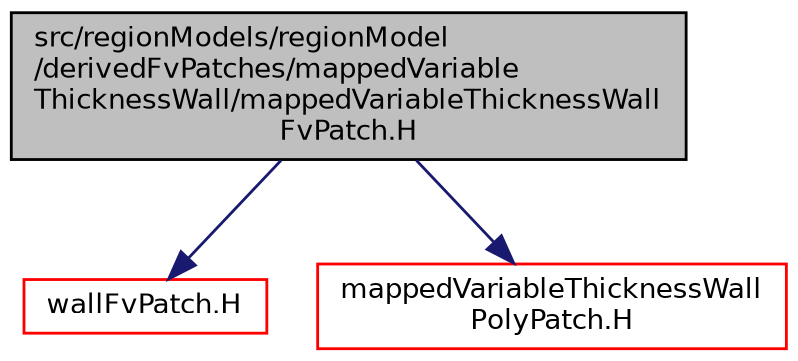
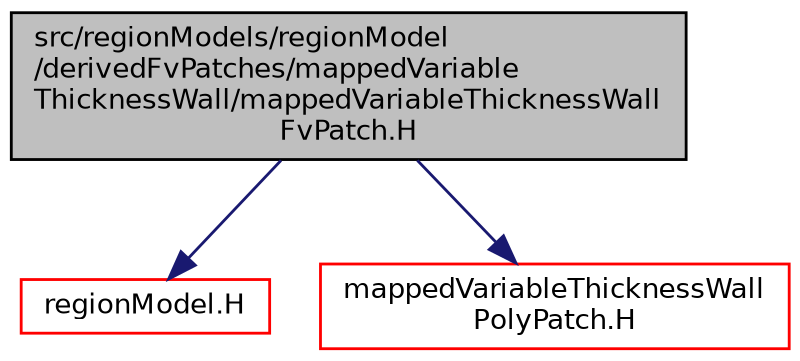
(145, 306) -> (145, 306)
